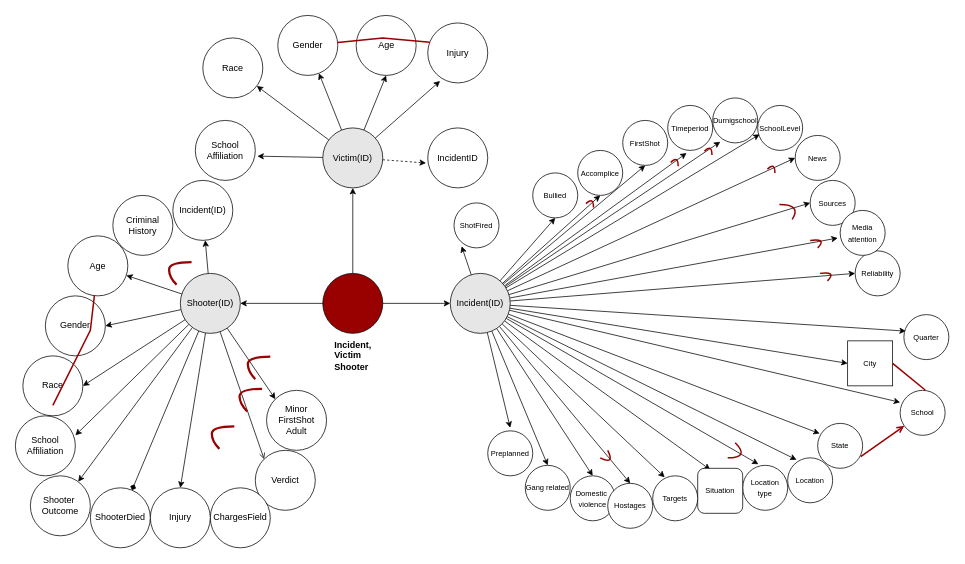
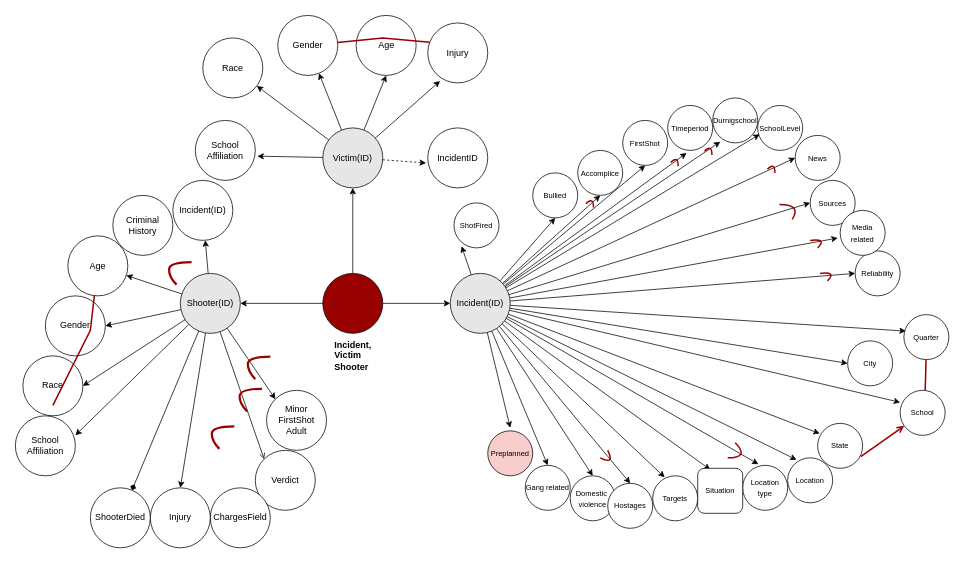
(863, 233) -> (863, 233)
(870, 363) -> (870, 363)
(909, 377) -> (926, 375)
(137, 402) -> none
(510, 453) -> (510, 453)
(60, 506) -> none
